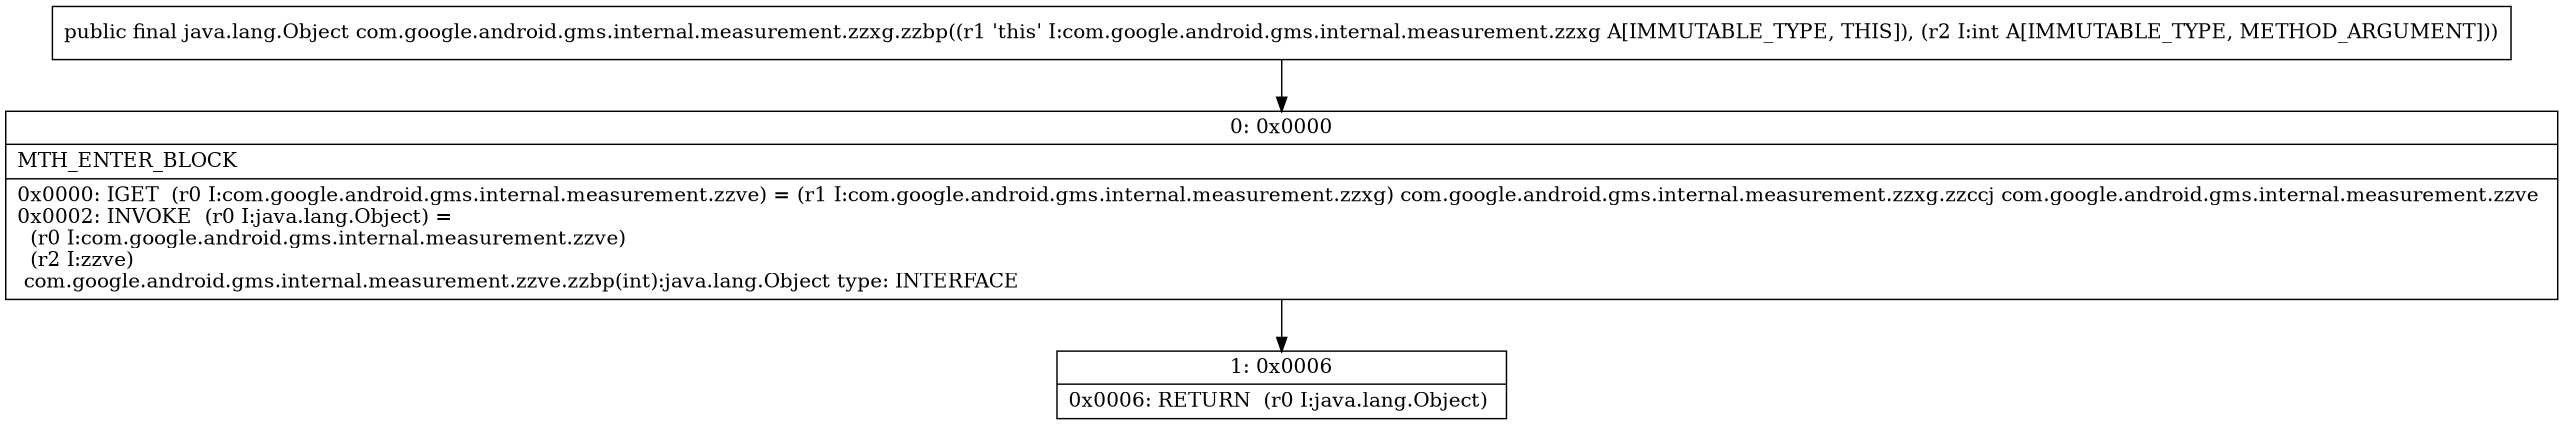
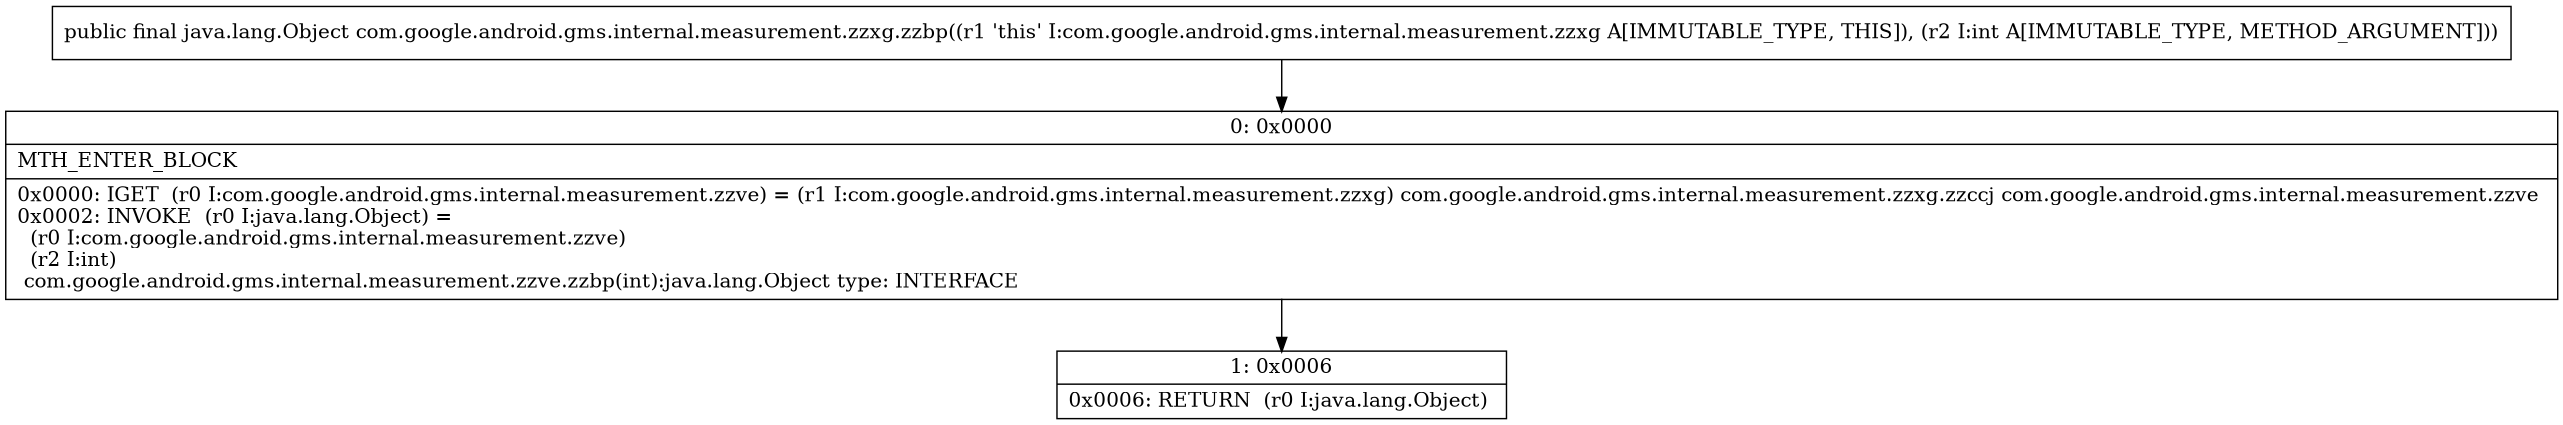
(76, 260) -> (67, 260)
